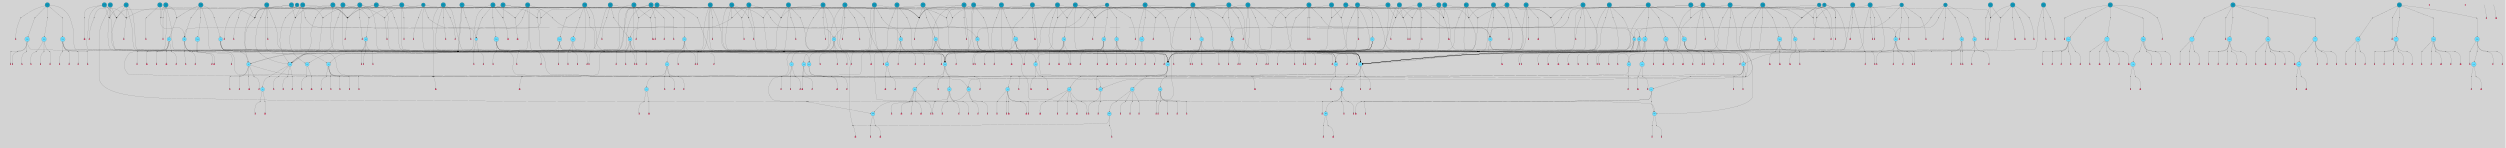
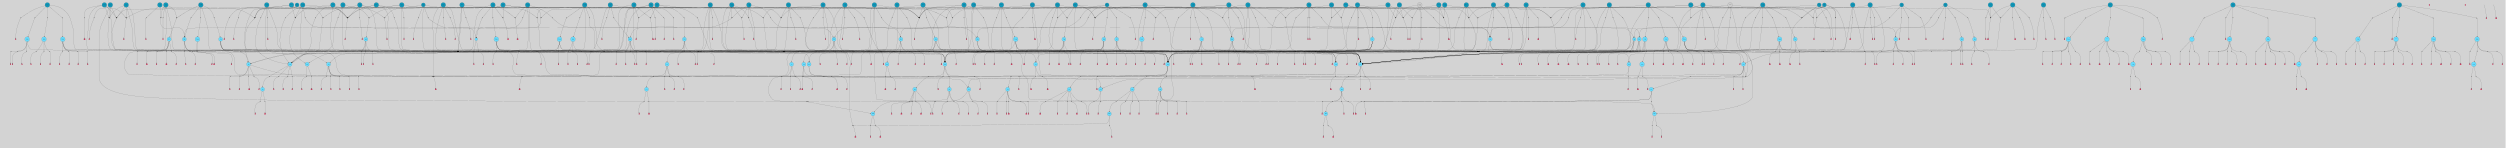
(1420, 5) -> (1420, 5)
(1730, 5) -> (1730, 5)
